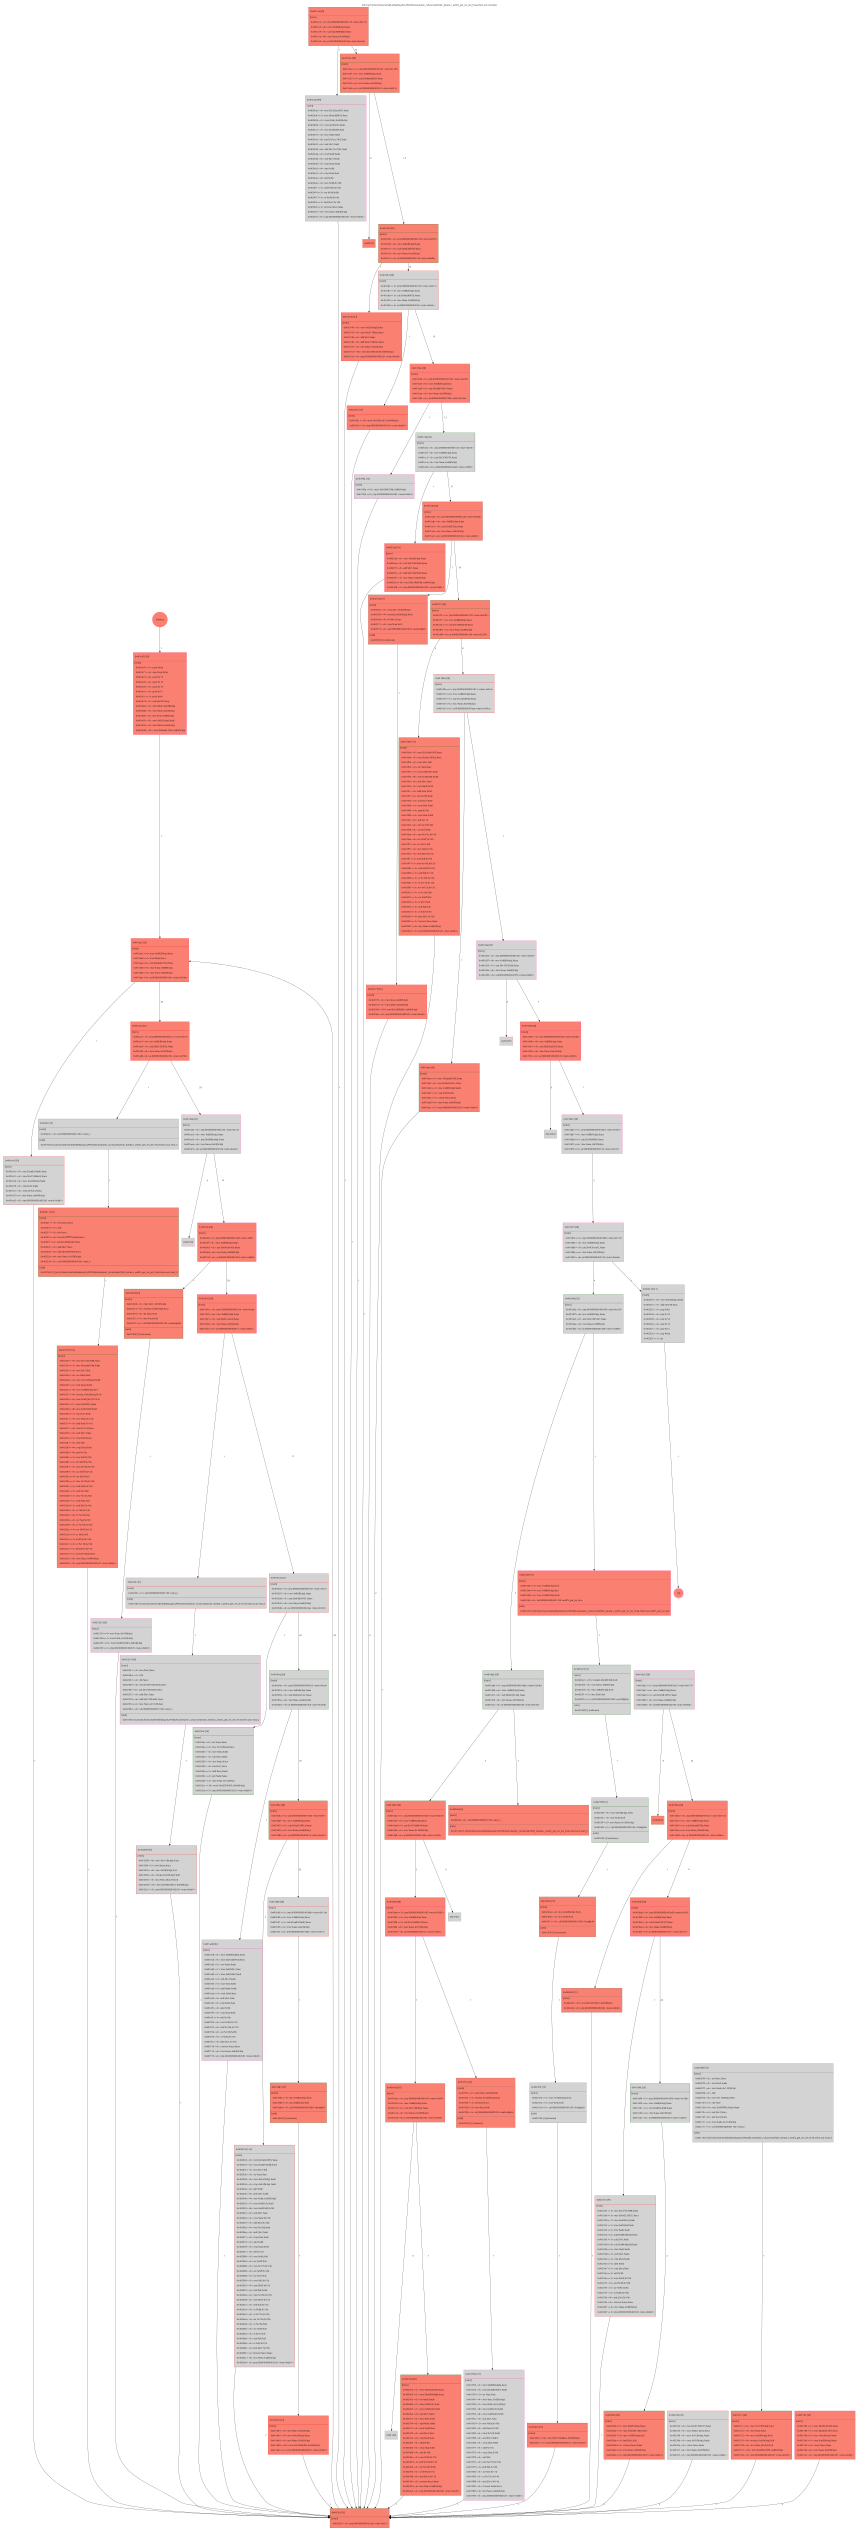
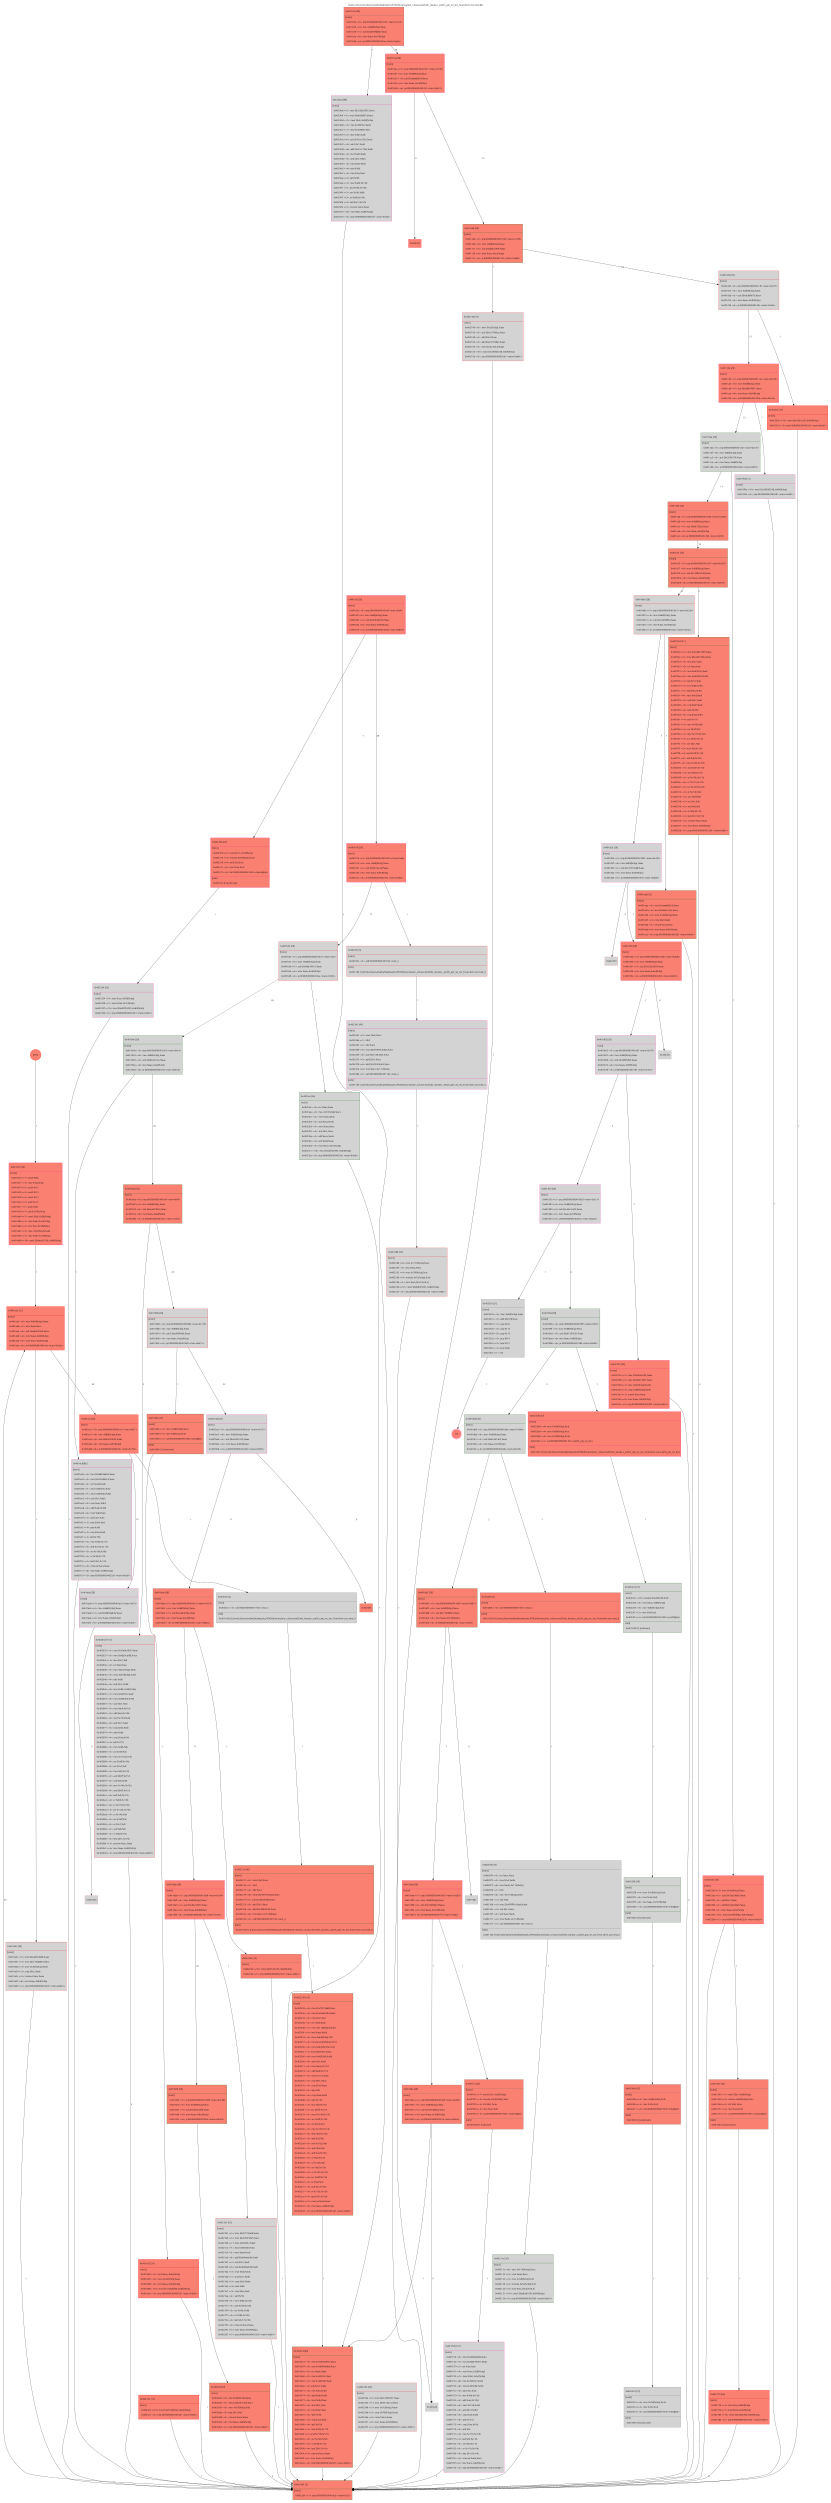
(370, 73) -> (415, 73)
(371, 337) -> (493, 337)
(449, 575) -> (736, 2001)
(160, 620) -> (36, 1055)
(219, 1187) -> none
none -> (632, 1216)
(154, 1314) -> (240, 863)
(339, 1365) -> (381, 1272)
none -> (207, 1380)
none -> (551, 1741)
(660, 2103) -> (197, 2104)
(88, 2147) -> (322, 2280)
(180, 2269) -> (398, 1822)
(558, 2272) -> none
(761, 2435) -> (523, 2279)
